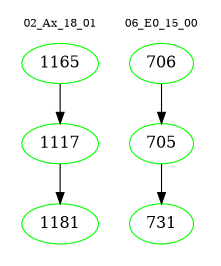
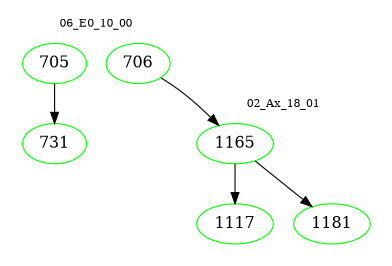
(162, 24) -> (96, 24)
(162, 98) -> (195, 103)
(60, 178) -> (279, 180)
